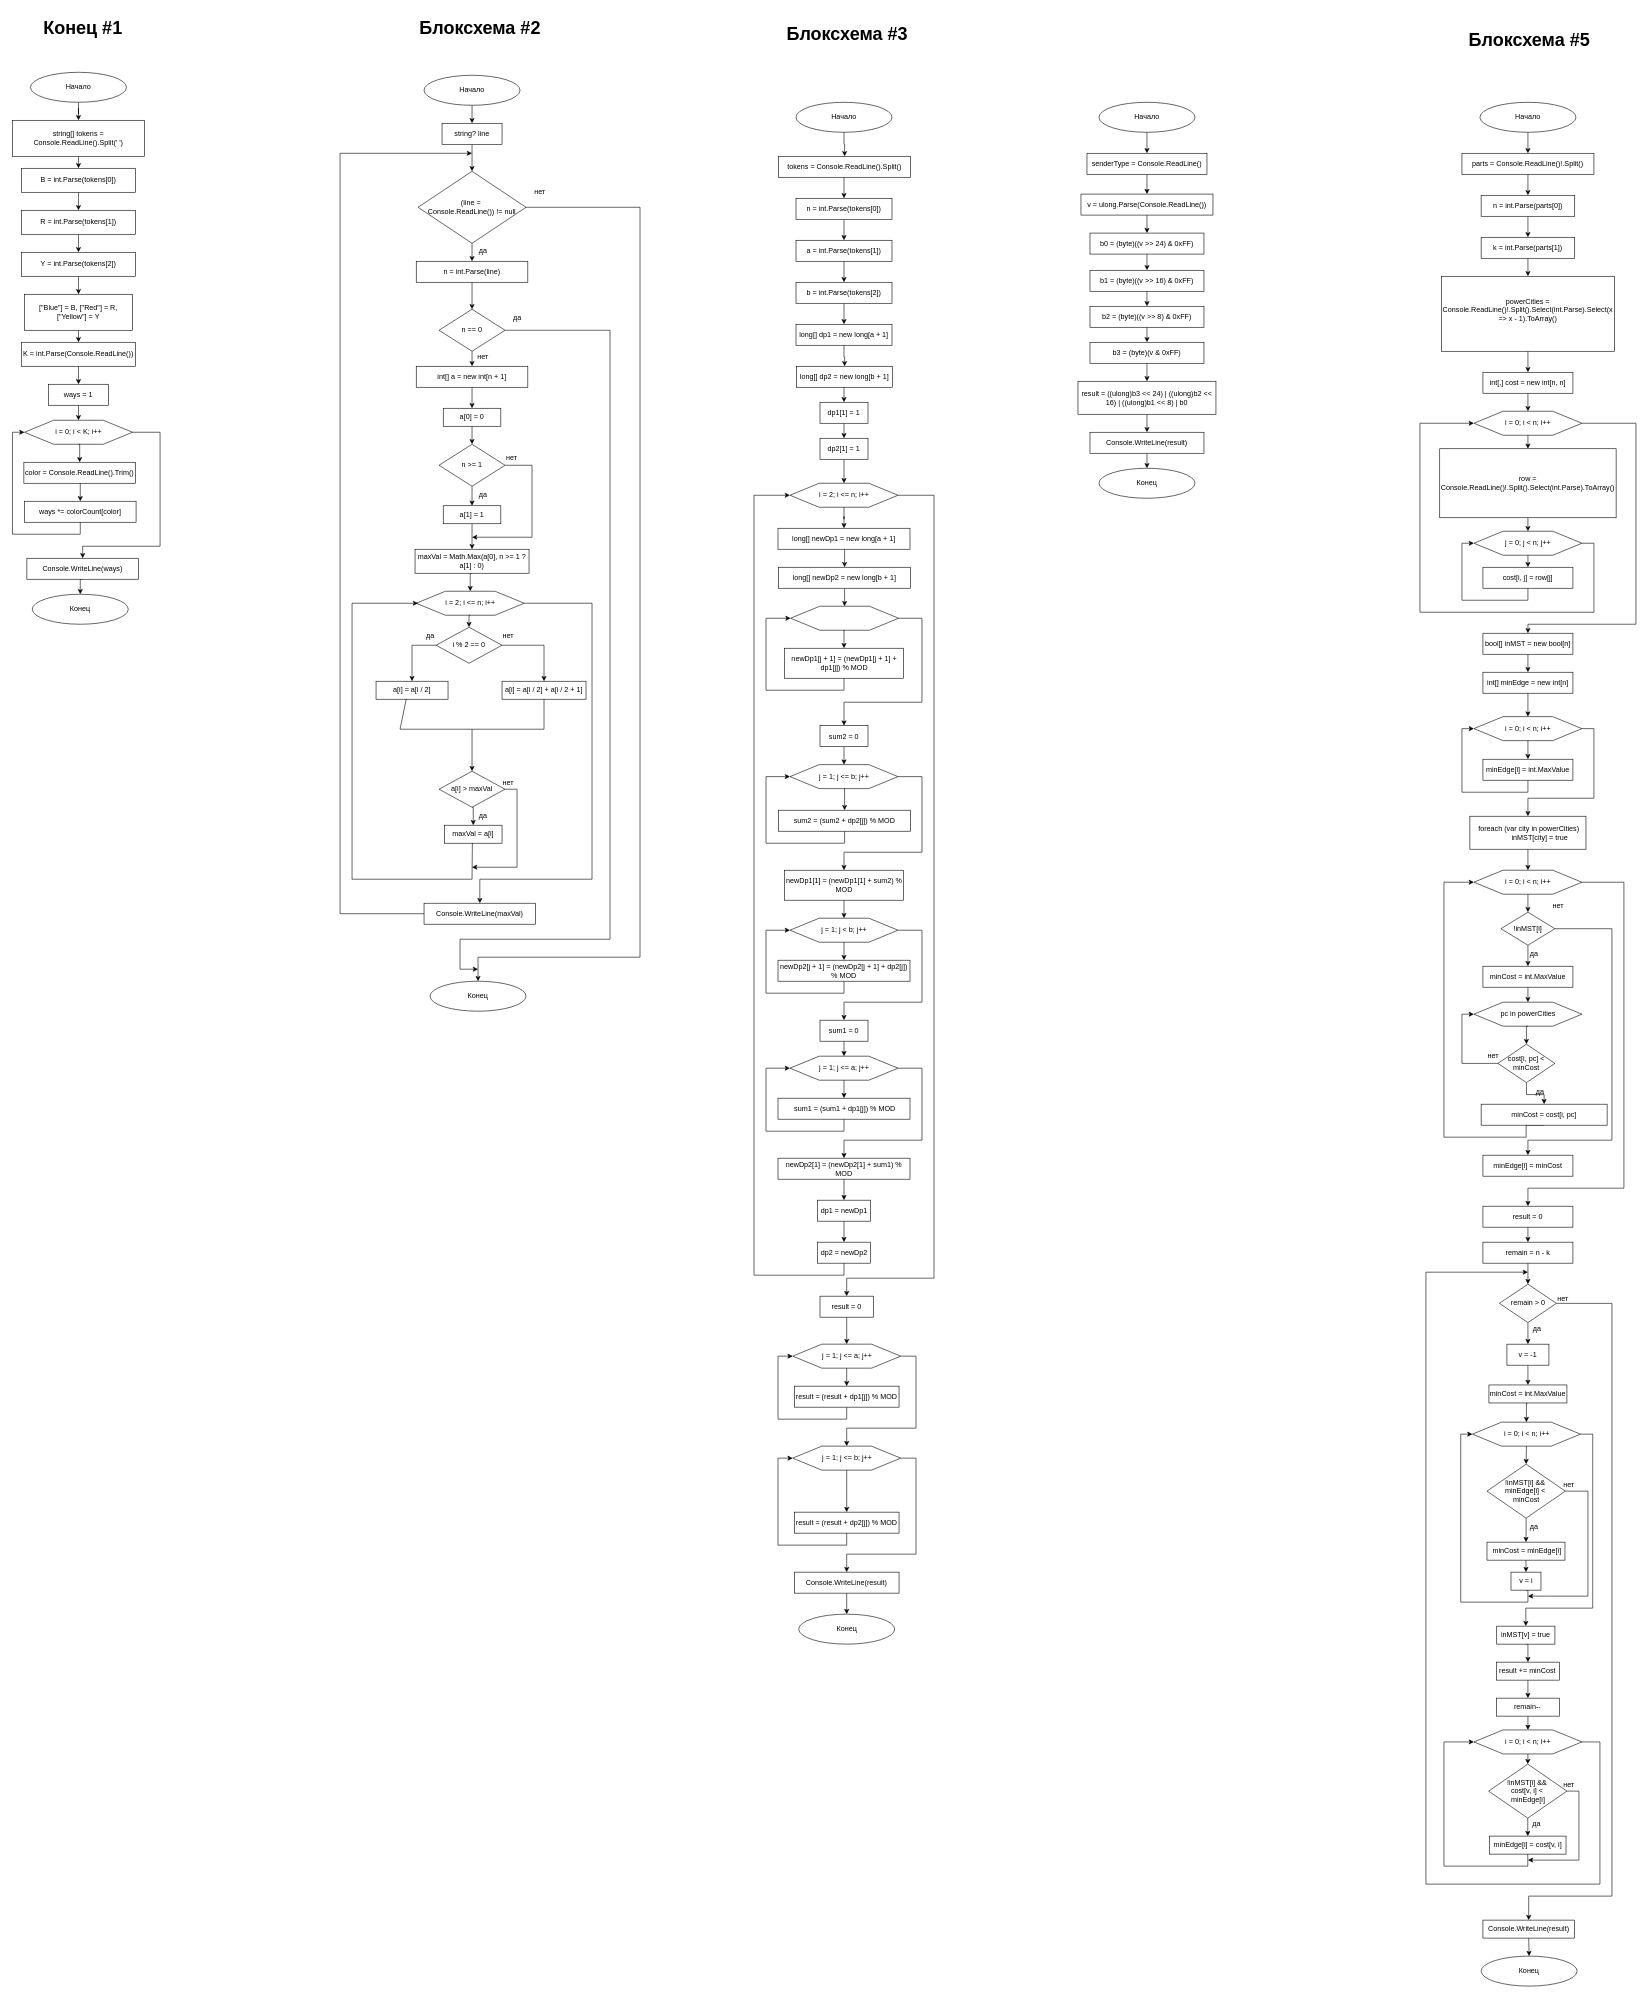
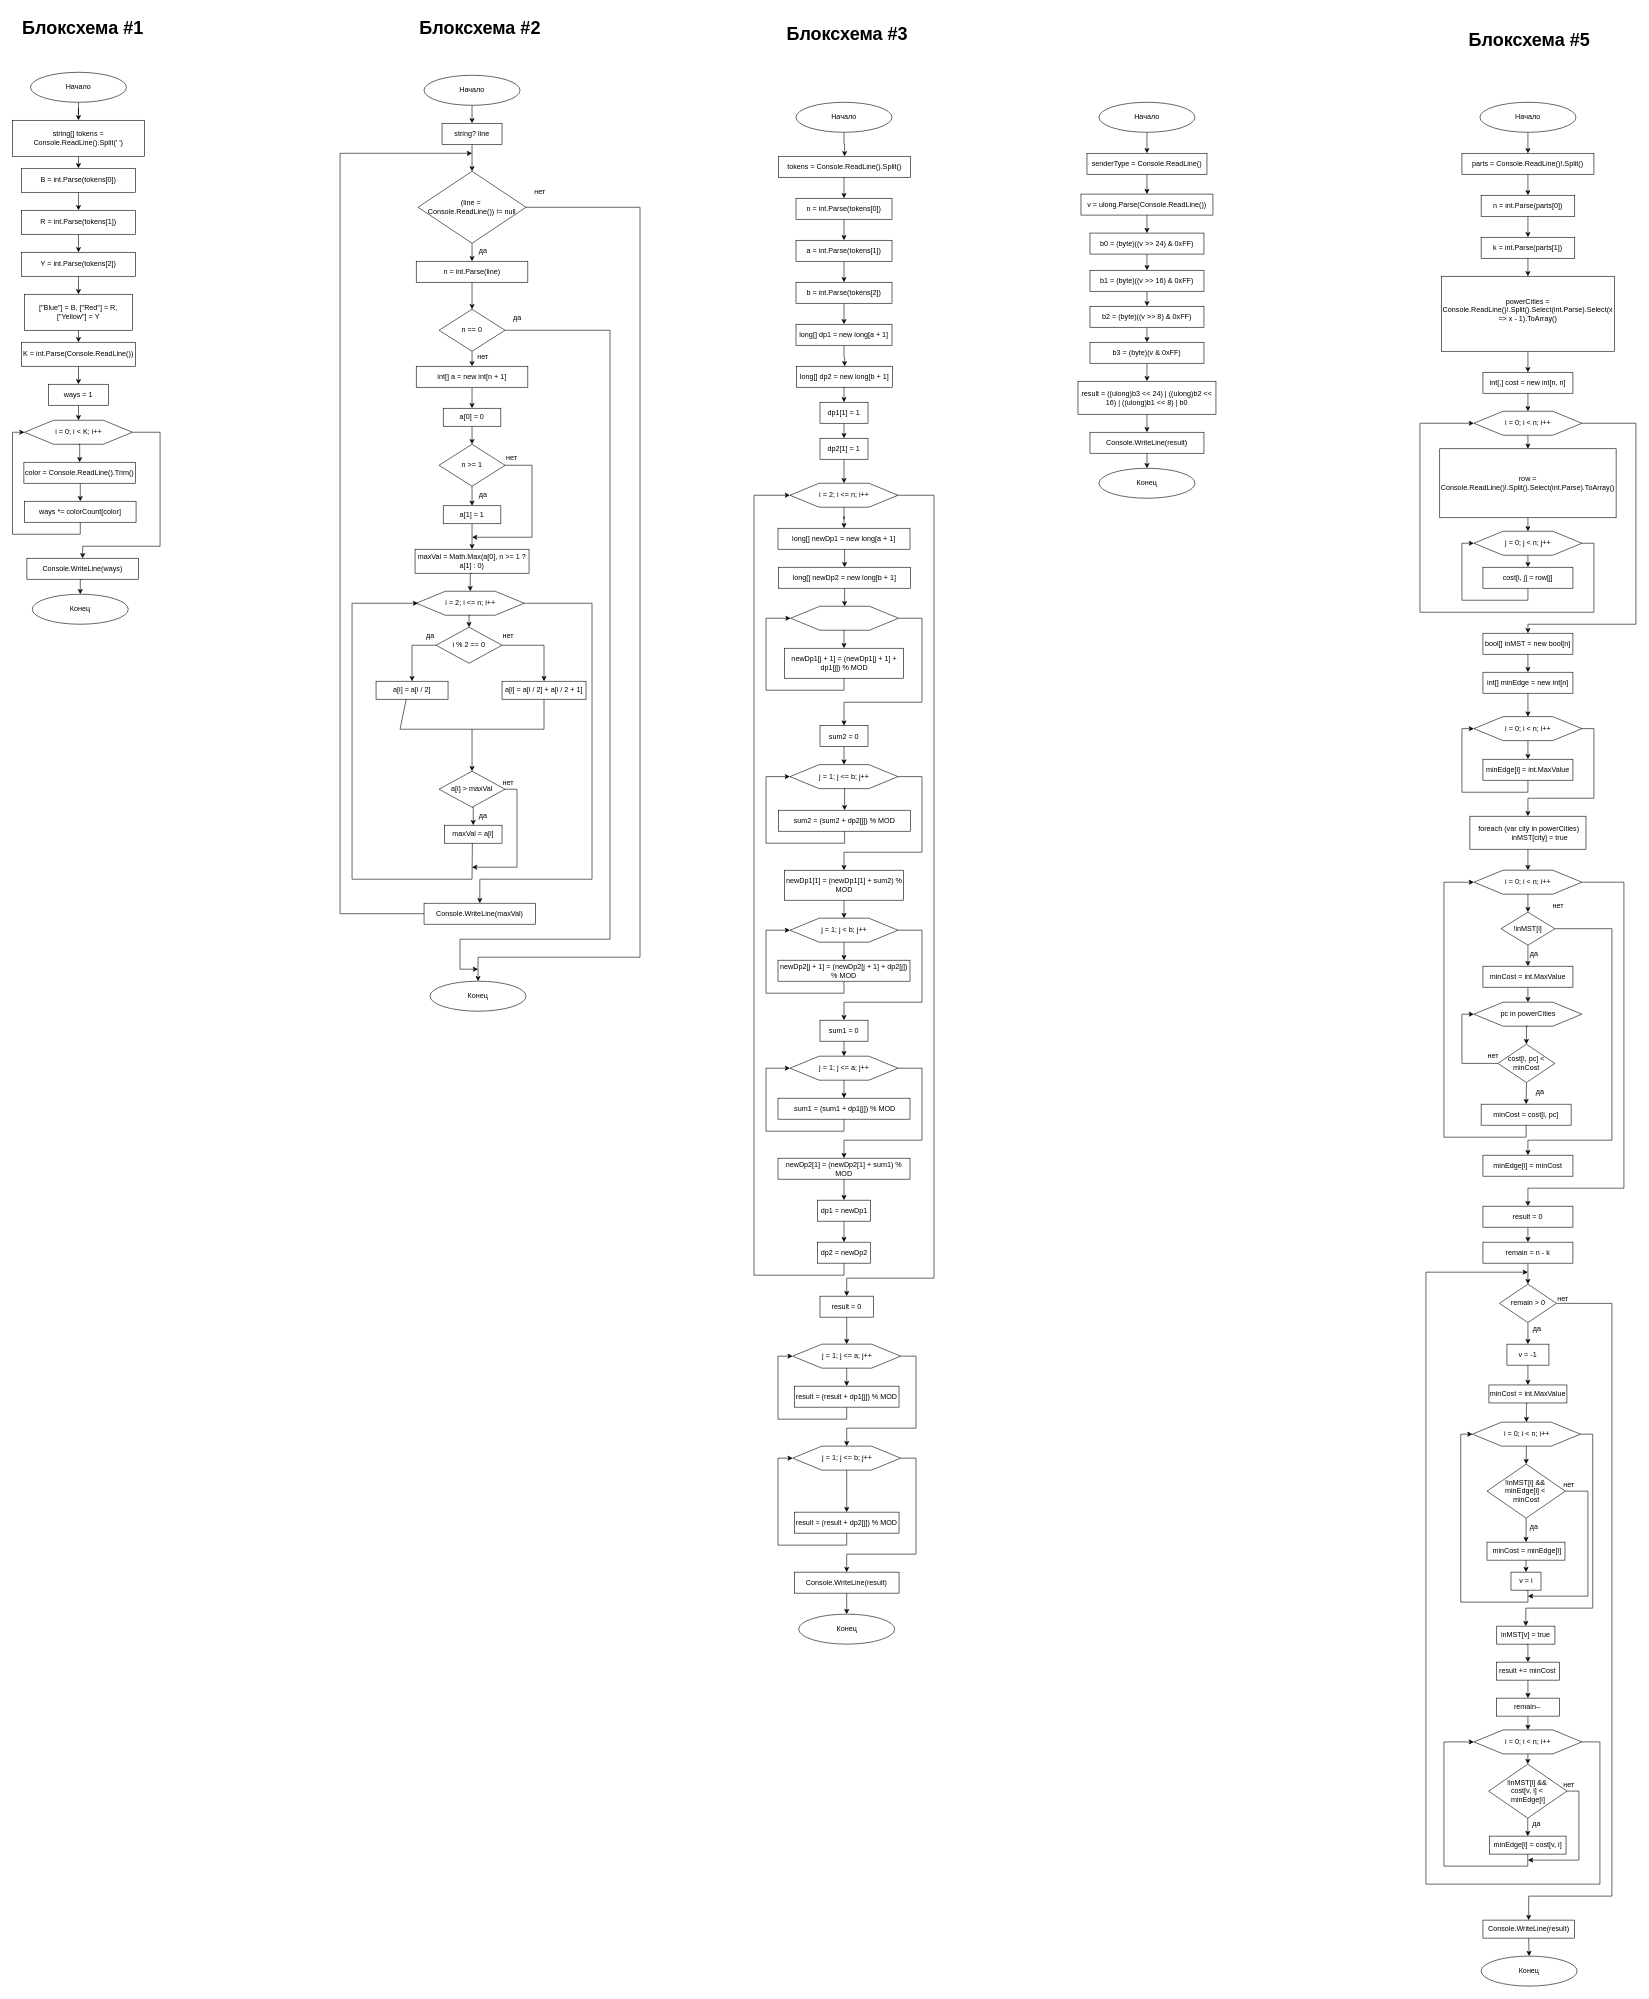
(83, 27) -> (83, 27)
(1544, 1115) -> (1526, 1115)
